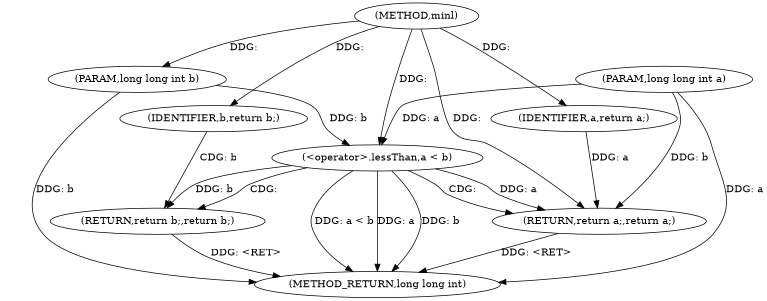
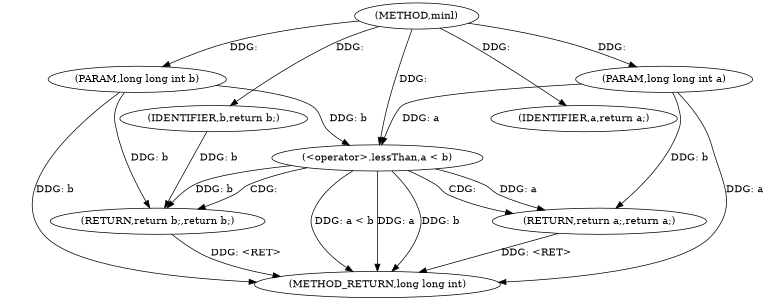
(470, 140) -> (550, 38)
none -> (121, 148)
(219, 158) -> (219, 158)
(591, 166) -> none
